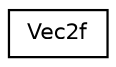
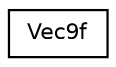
(58, 34) -> (58, 34)
